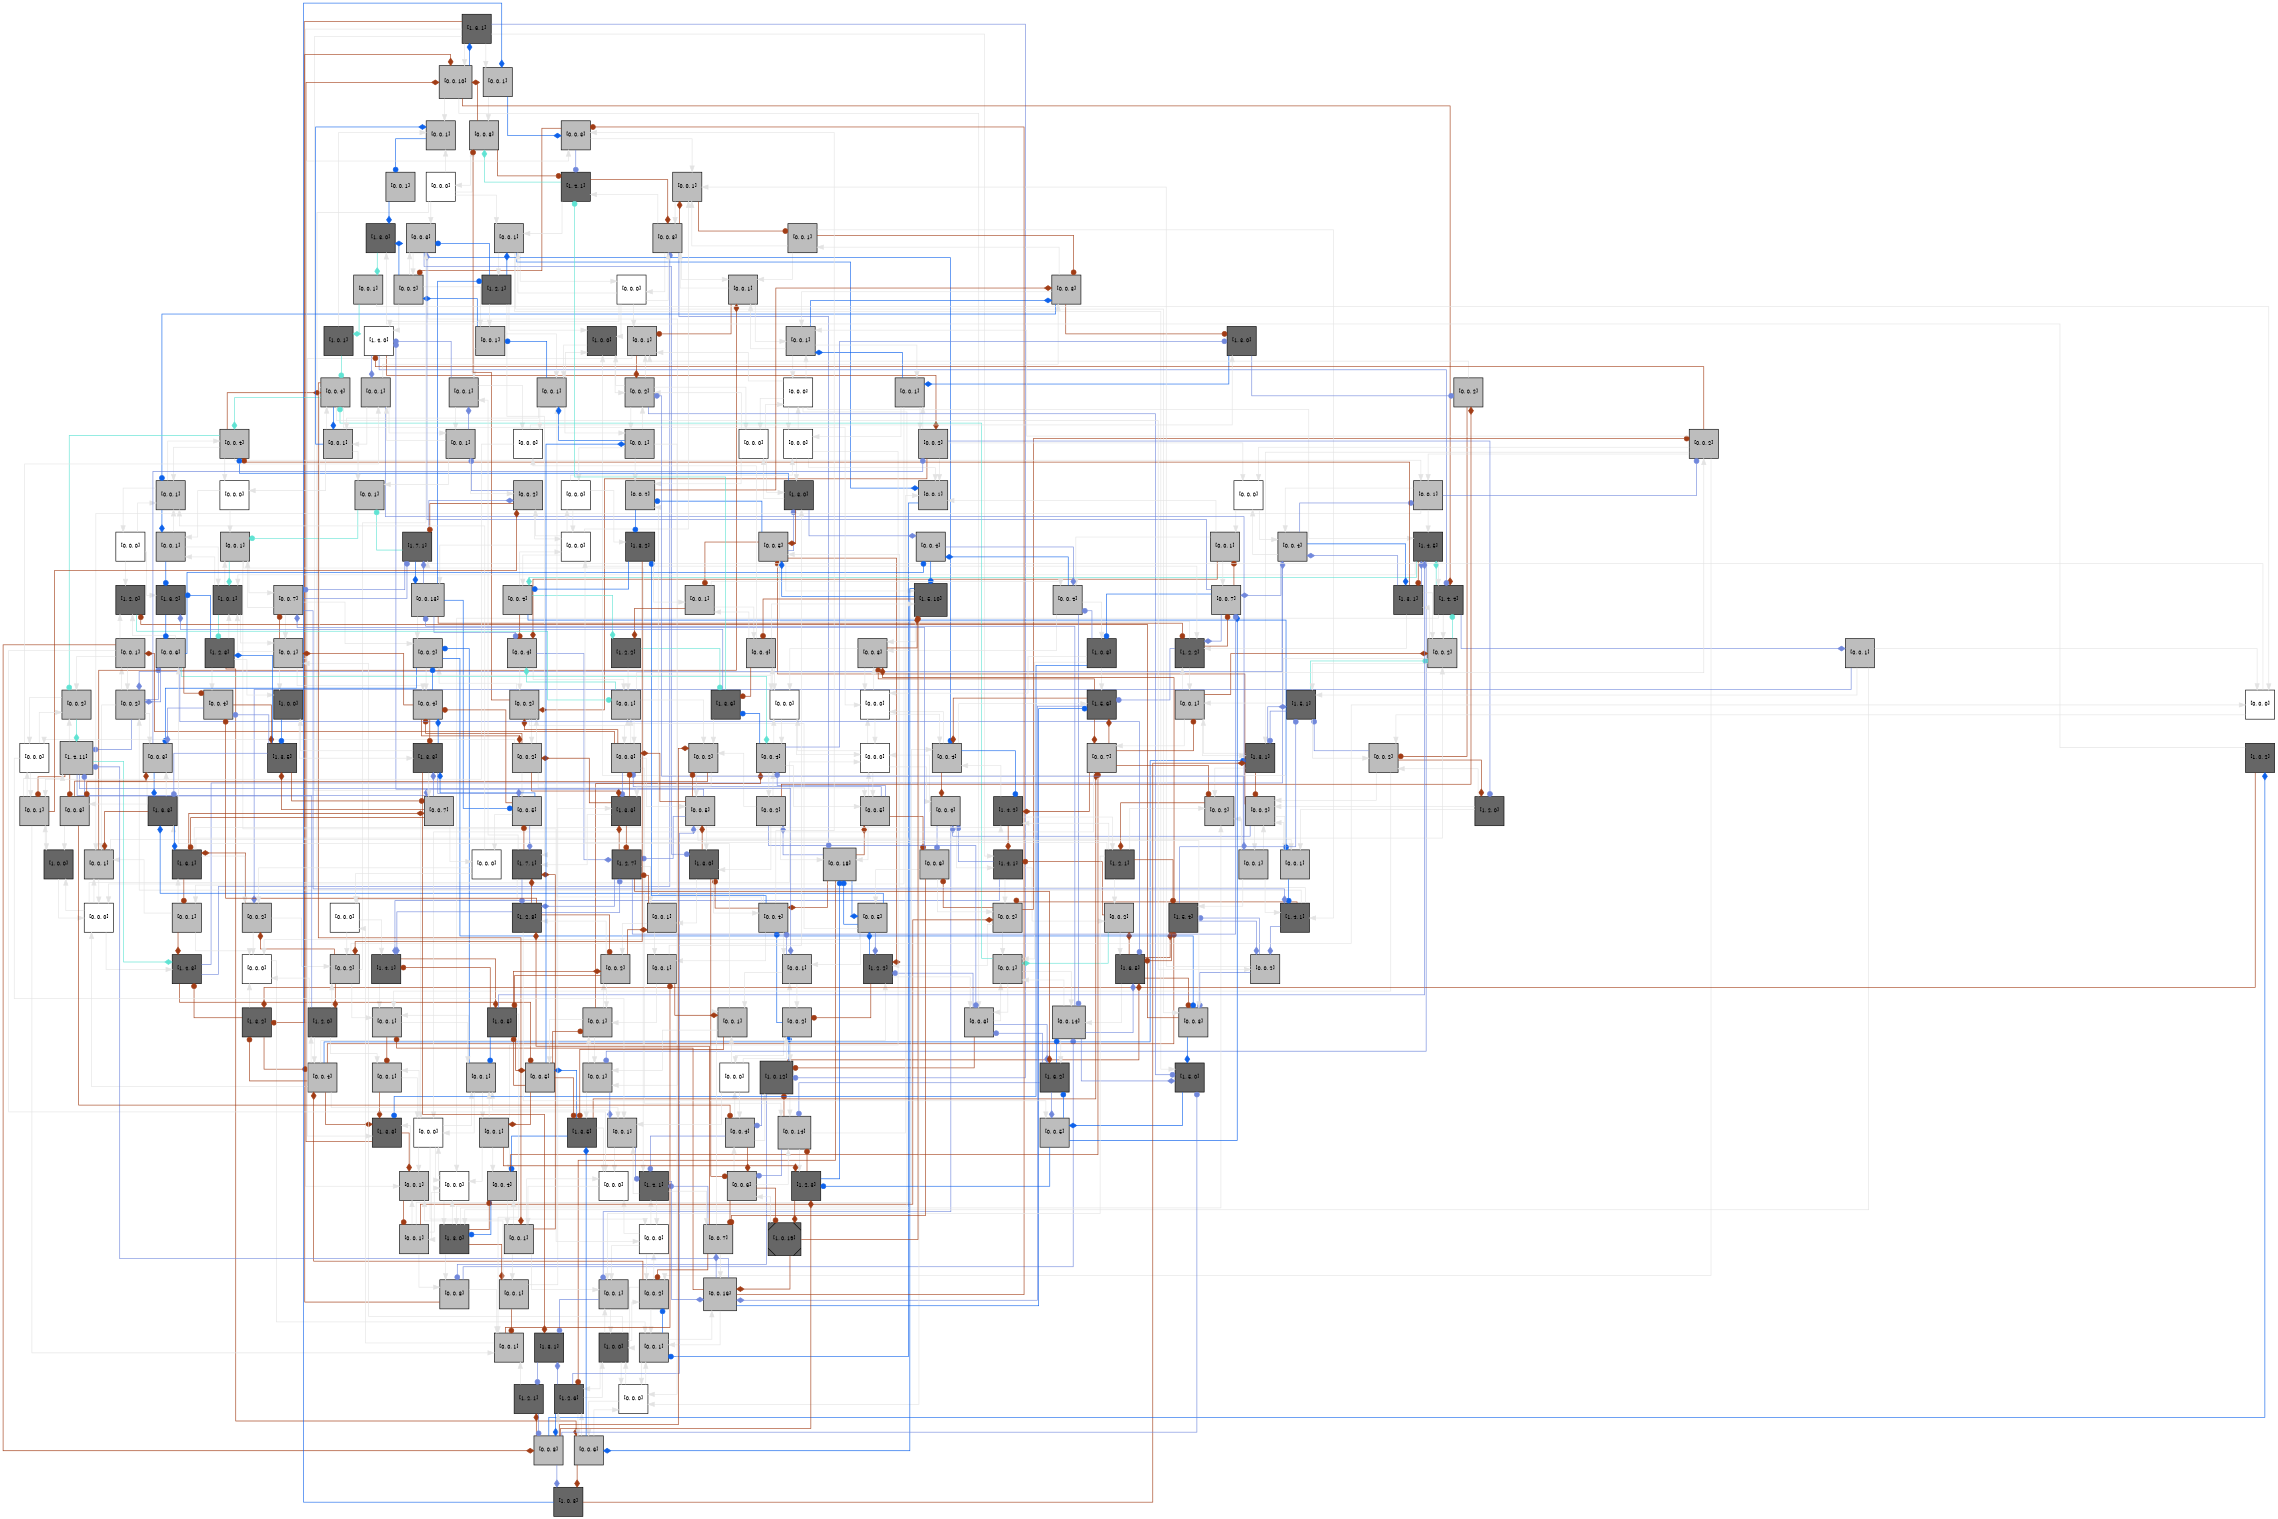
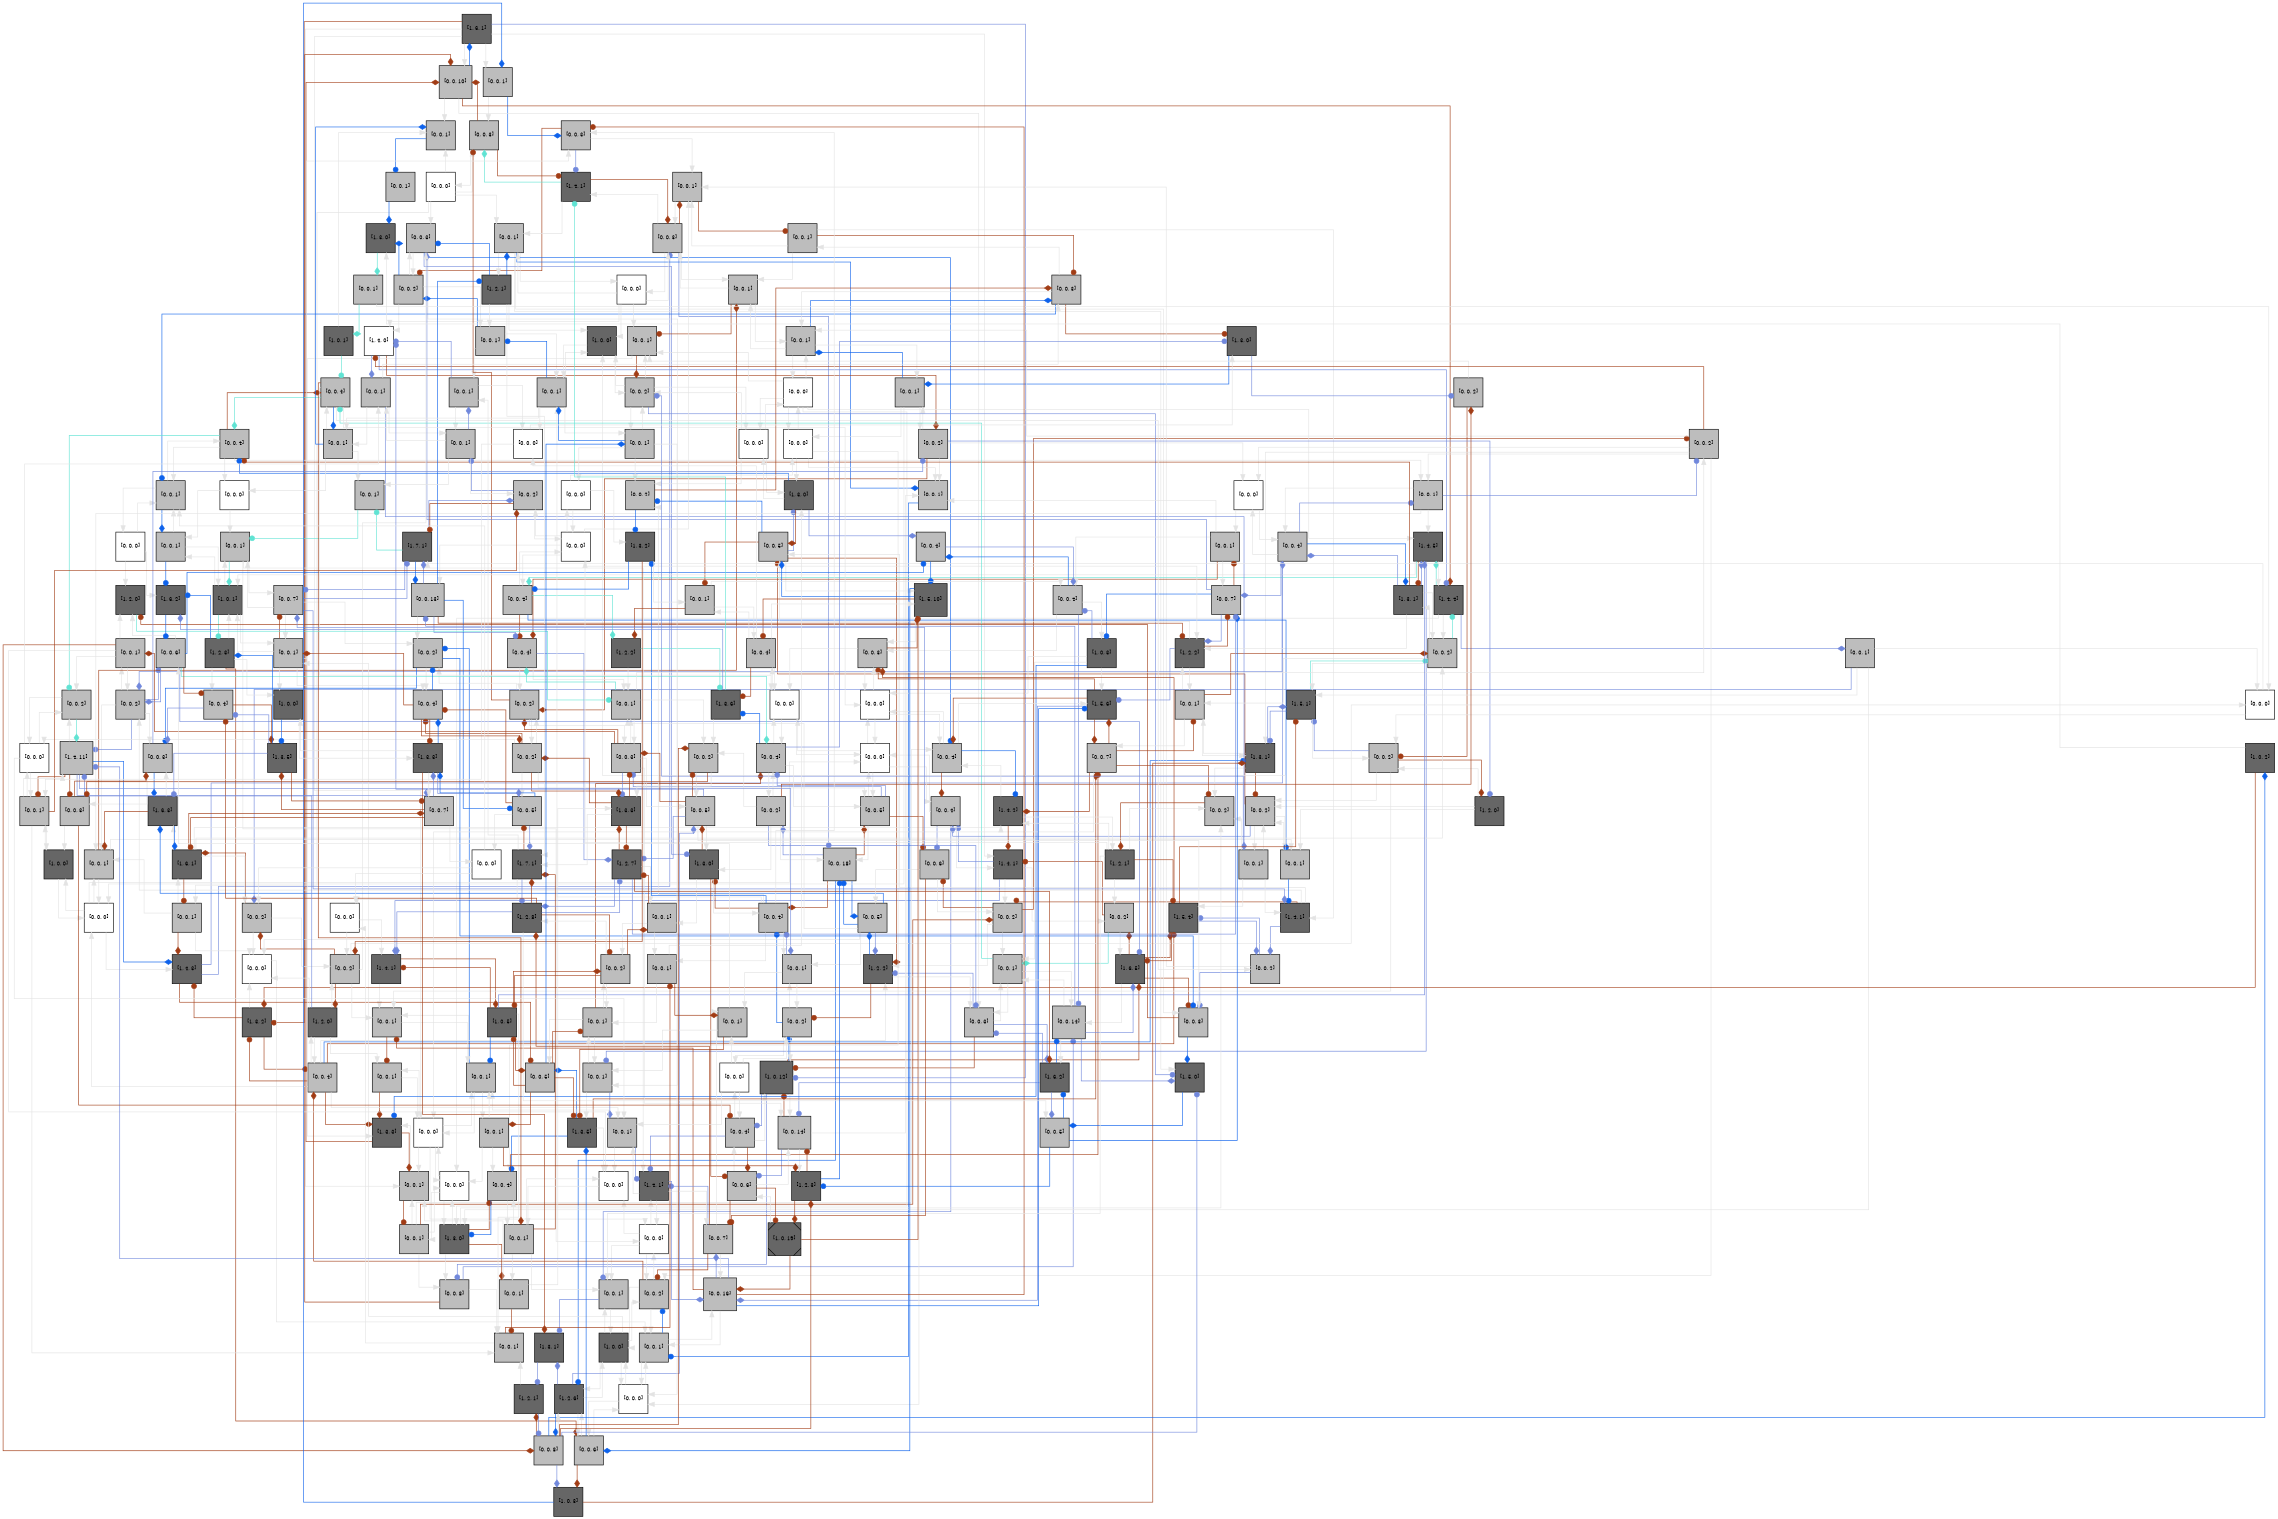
(1271, 847) -> (1271, 847)
(124, 874) -> (124, 874)
(756, 1160) -> (756, 1160)
